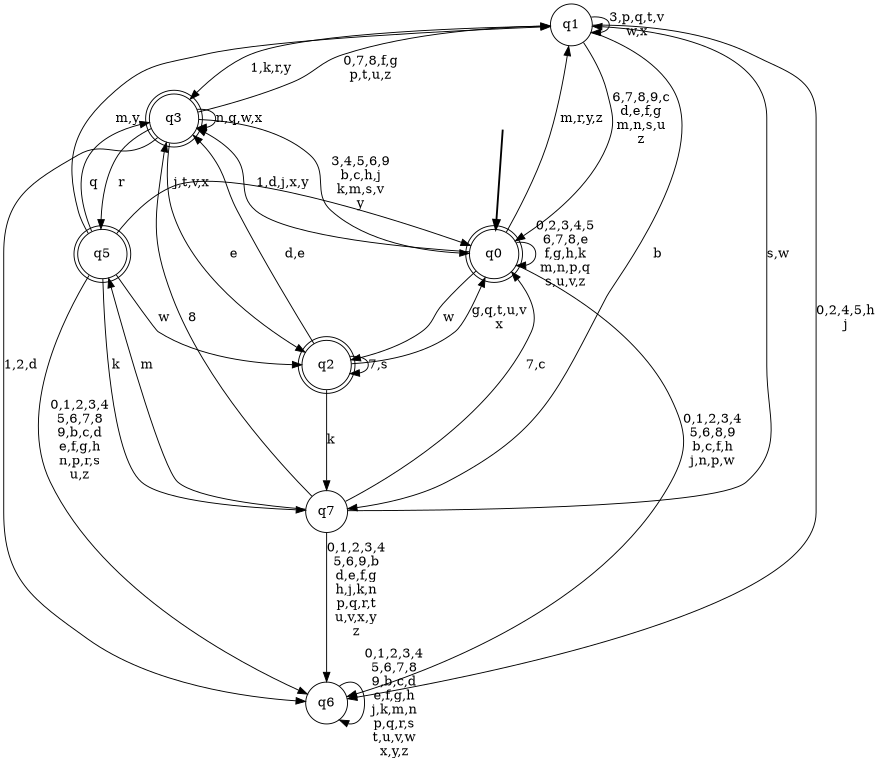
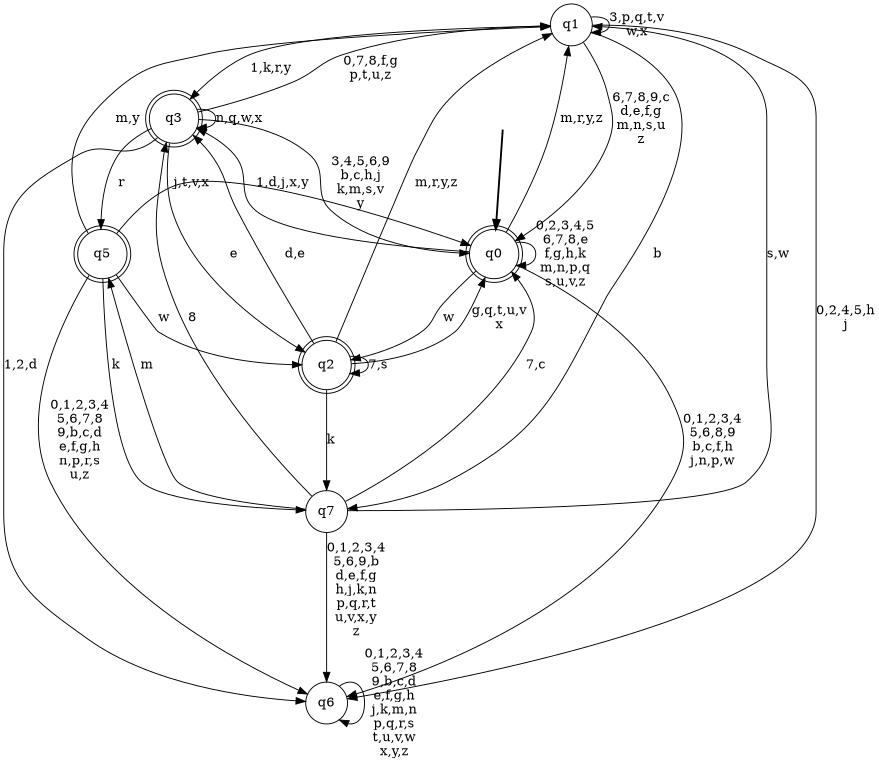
(85, 163) -> none
none -> (410, 166)
